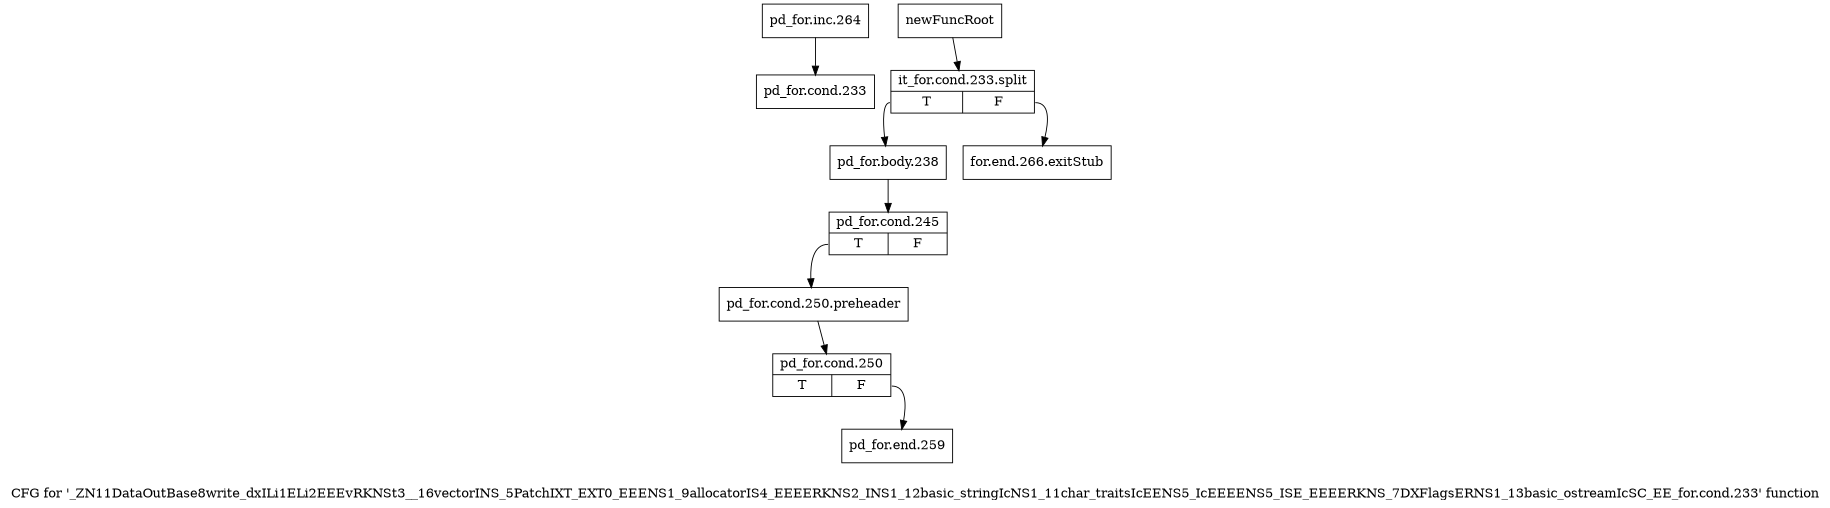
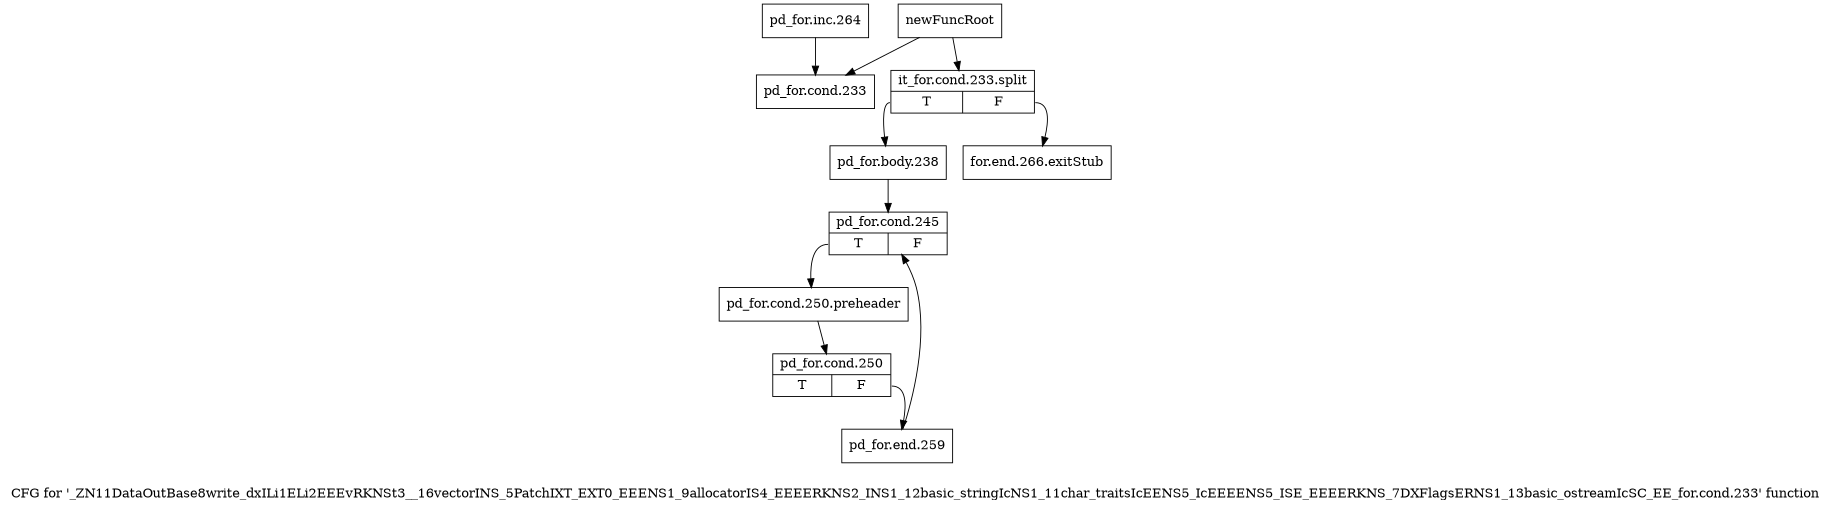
none -> (887, 54)
none -> (920, 346)
